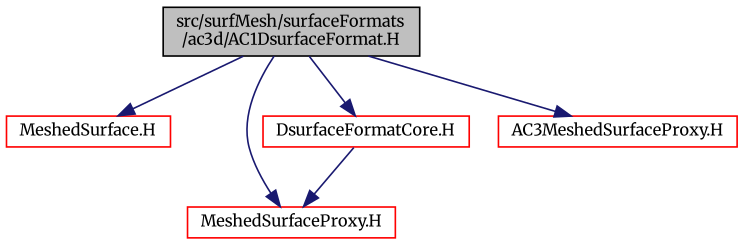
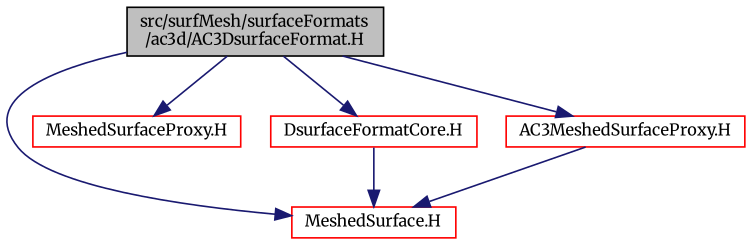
(291, 32) -> (255, 32)
(334, 171) -> (374, 169)
none -> (507, 174)
